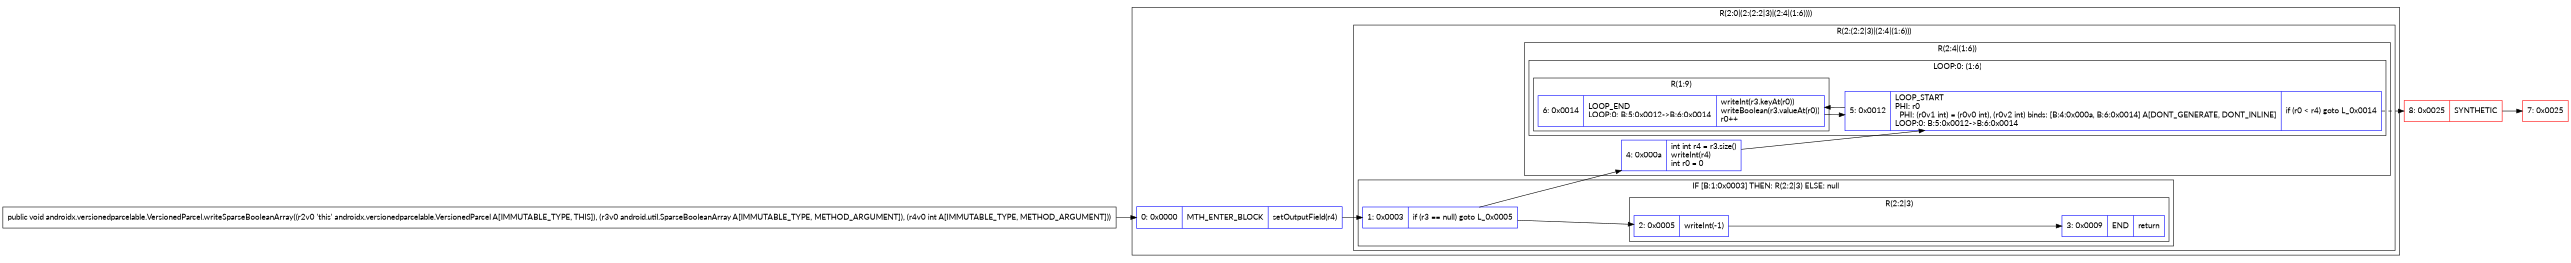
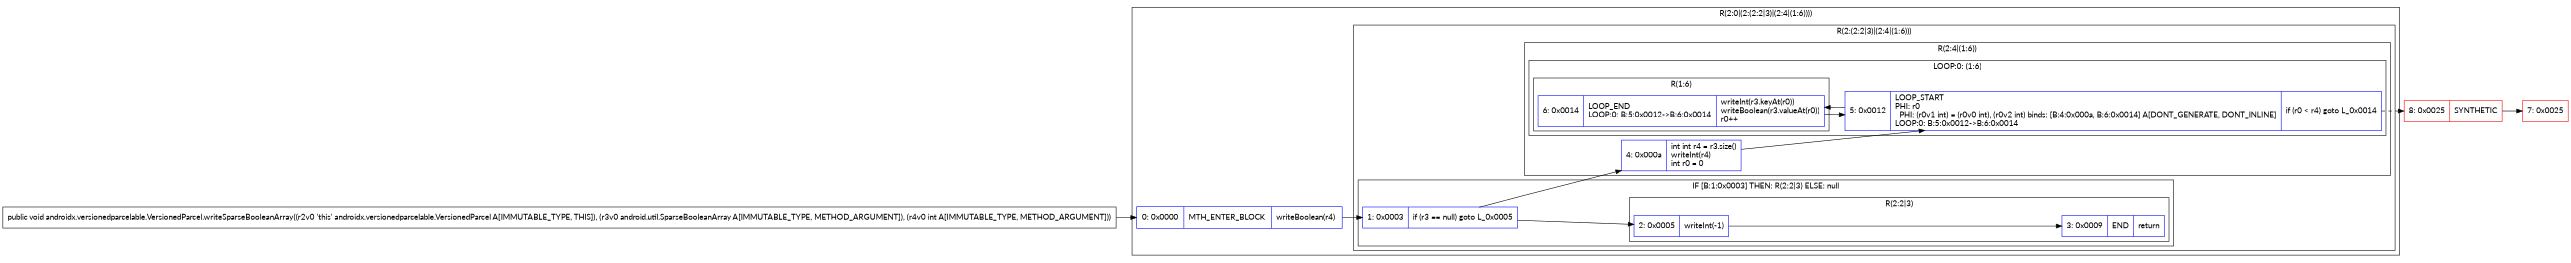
(1681, 85) -> (1681, 85)
(1305, 217) -> (1306, 217)
